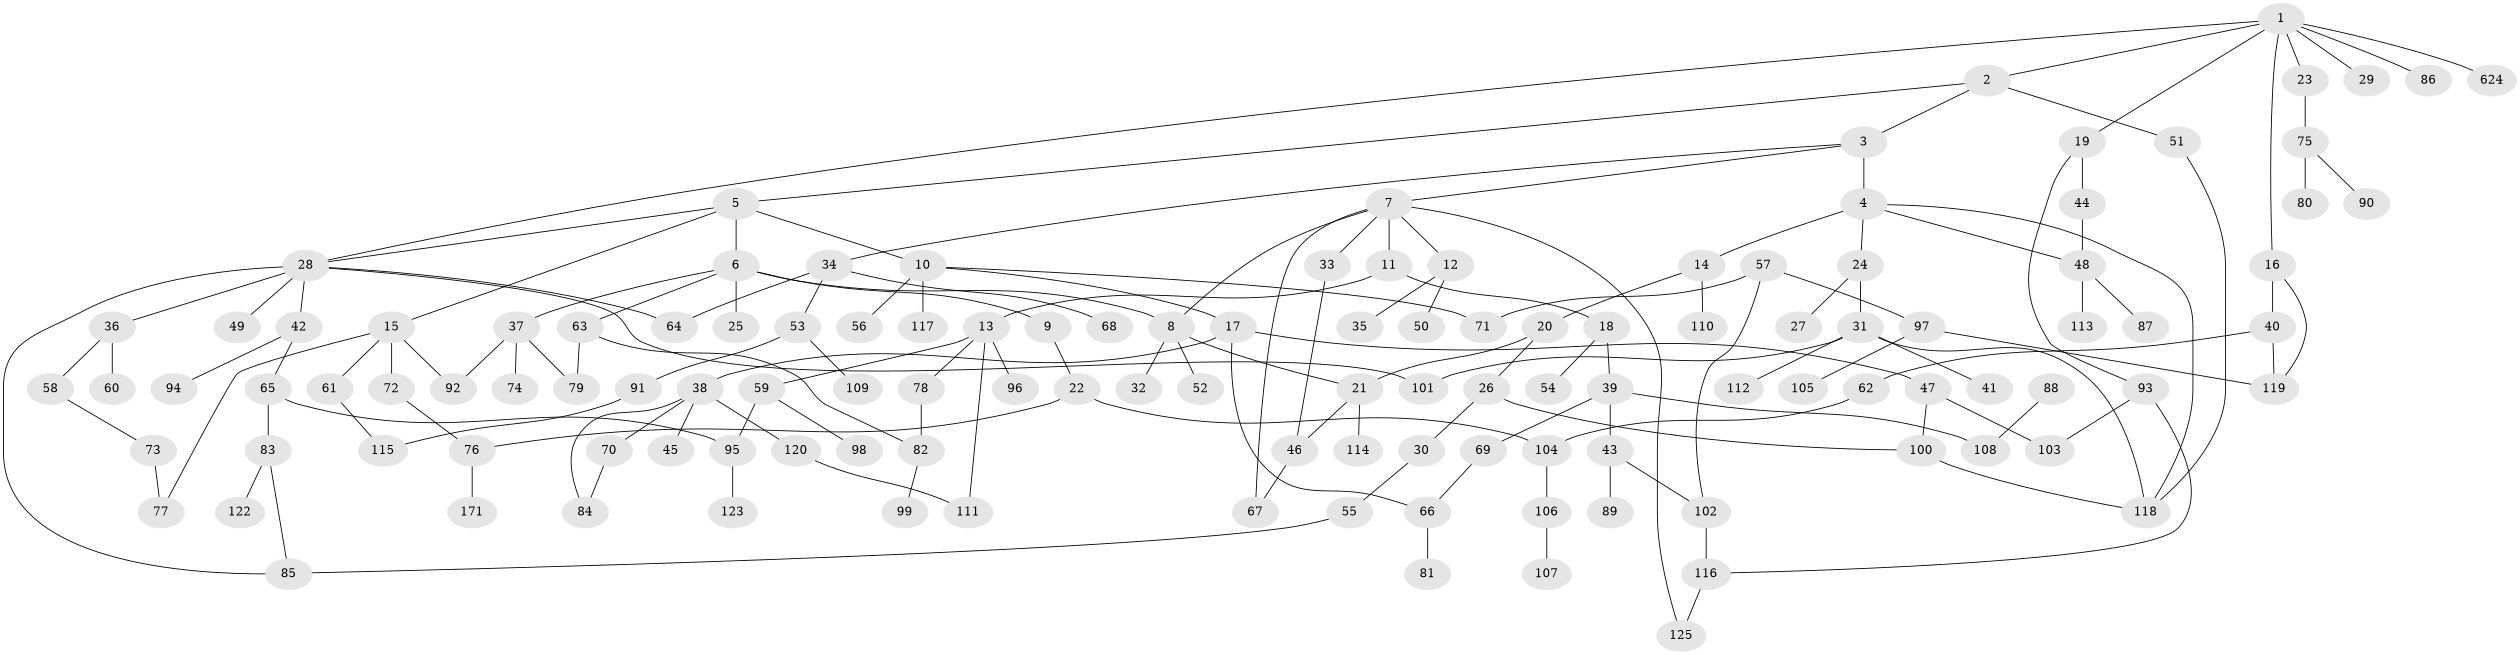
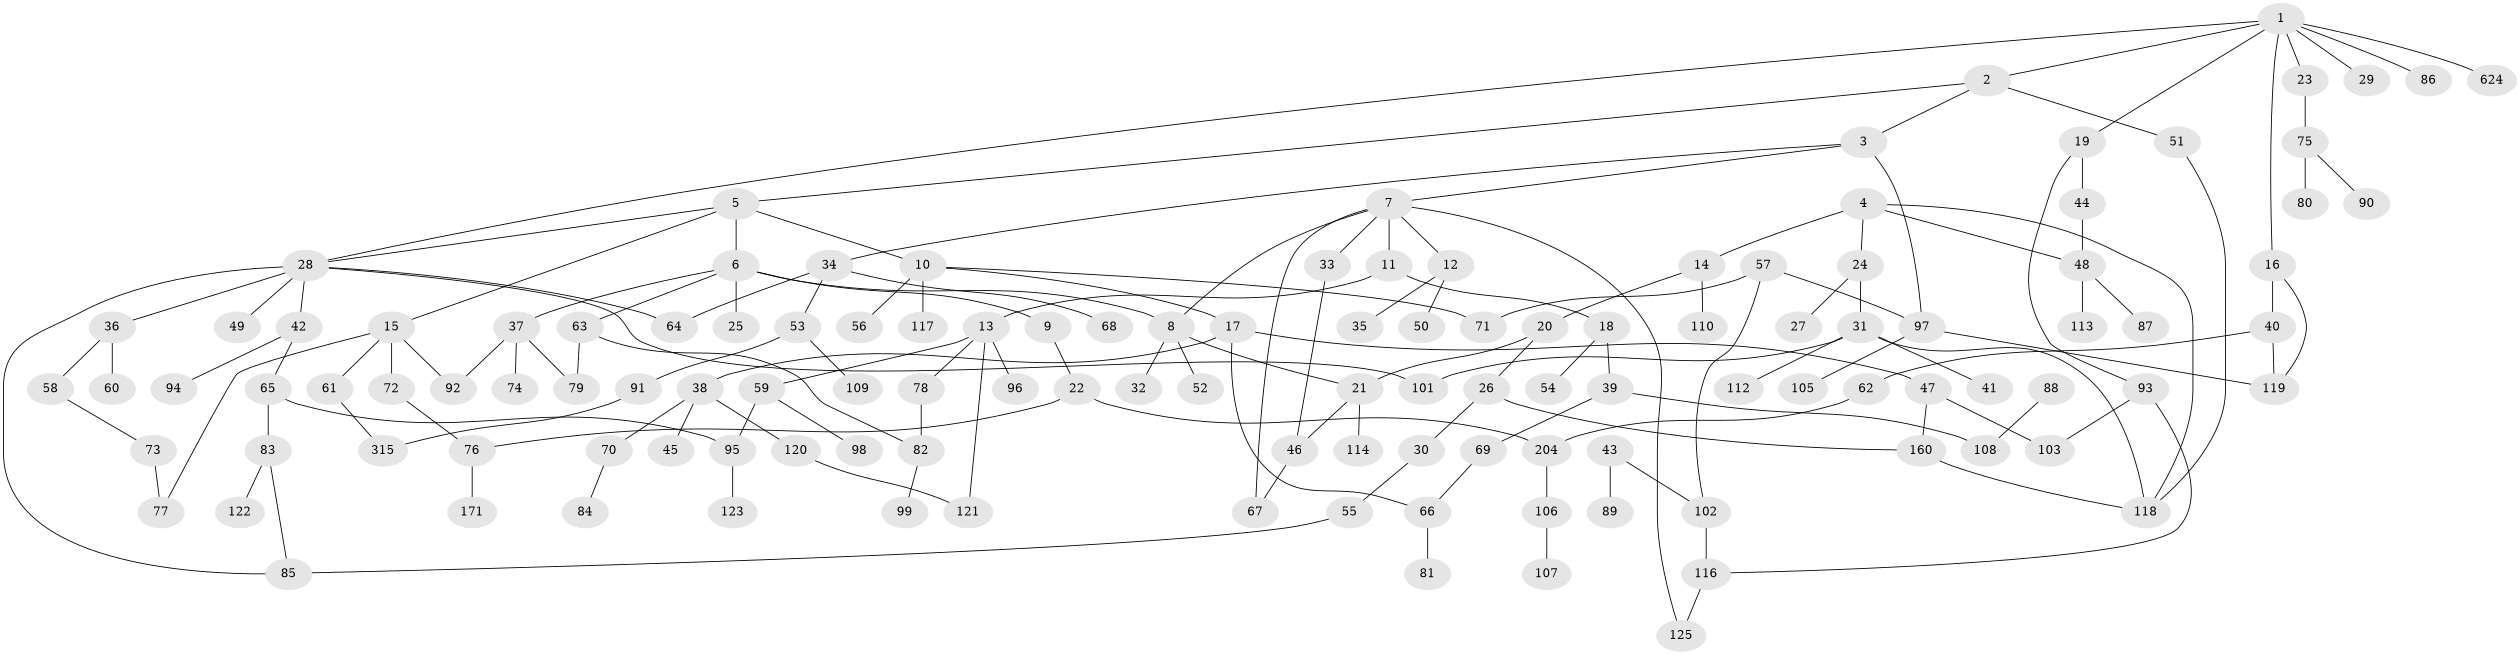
(1864, 173) -> (1908, 231)
(1610, 419) -> none
(589, 424) -> none
(383, 451) -> (383, 451)
(1547, 451) -> (1547, 451)
(1921, 451) -> (1921, 451)
(968, 512) -> (968, 512)
